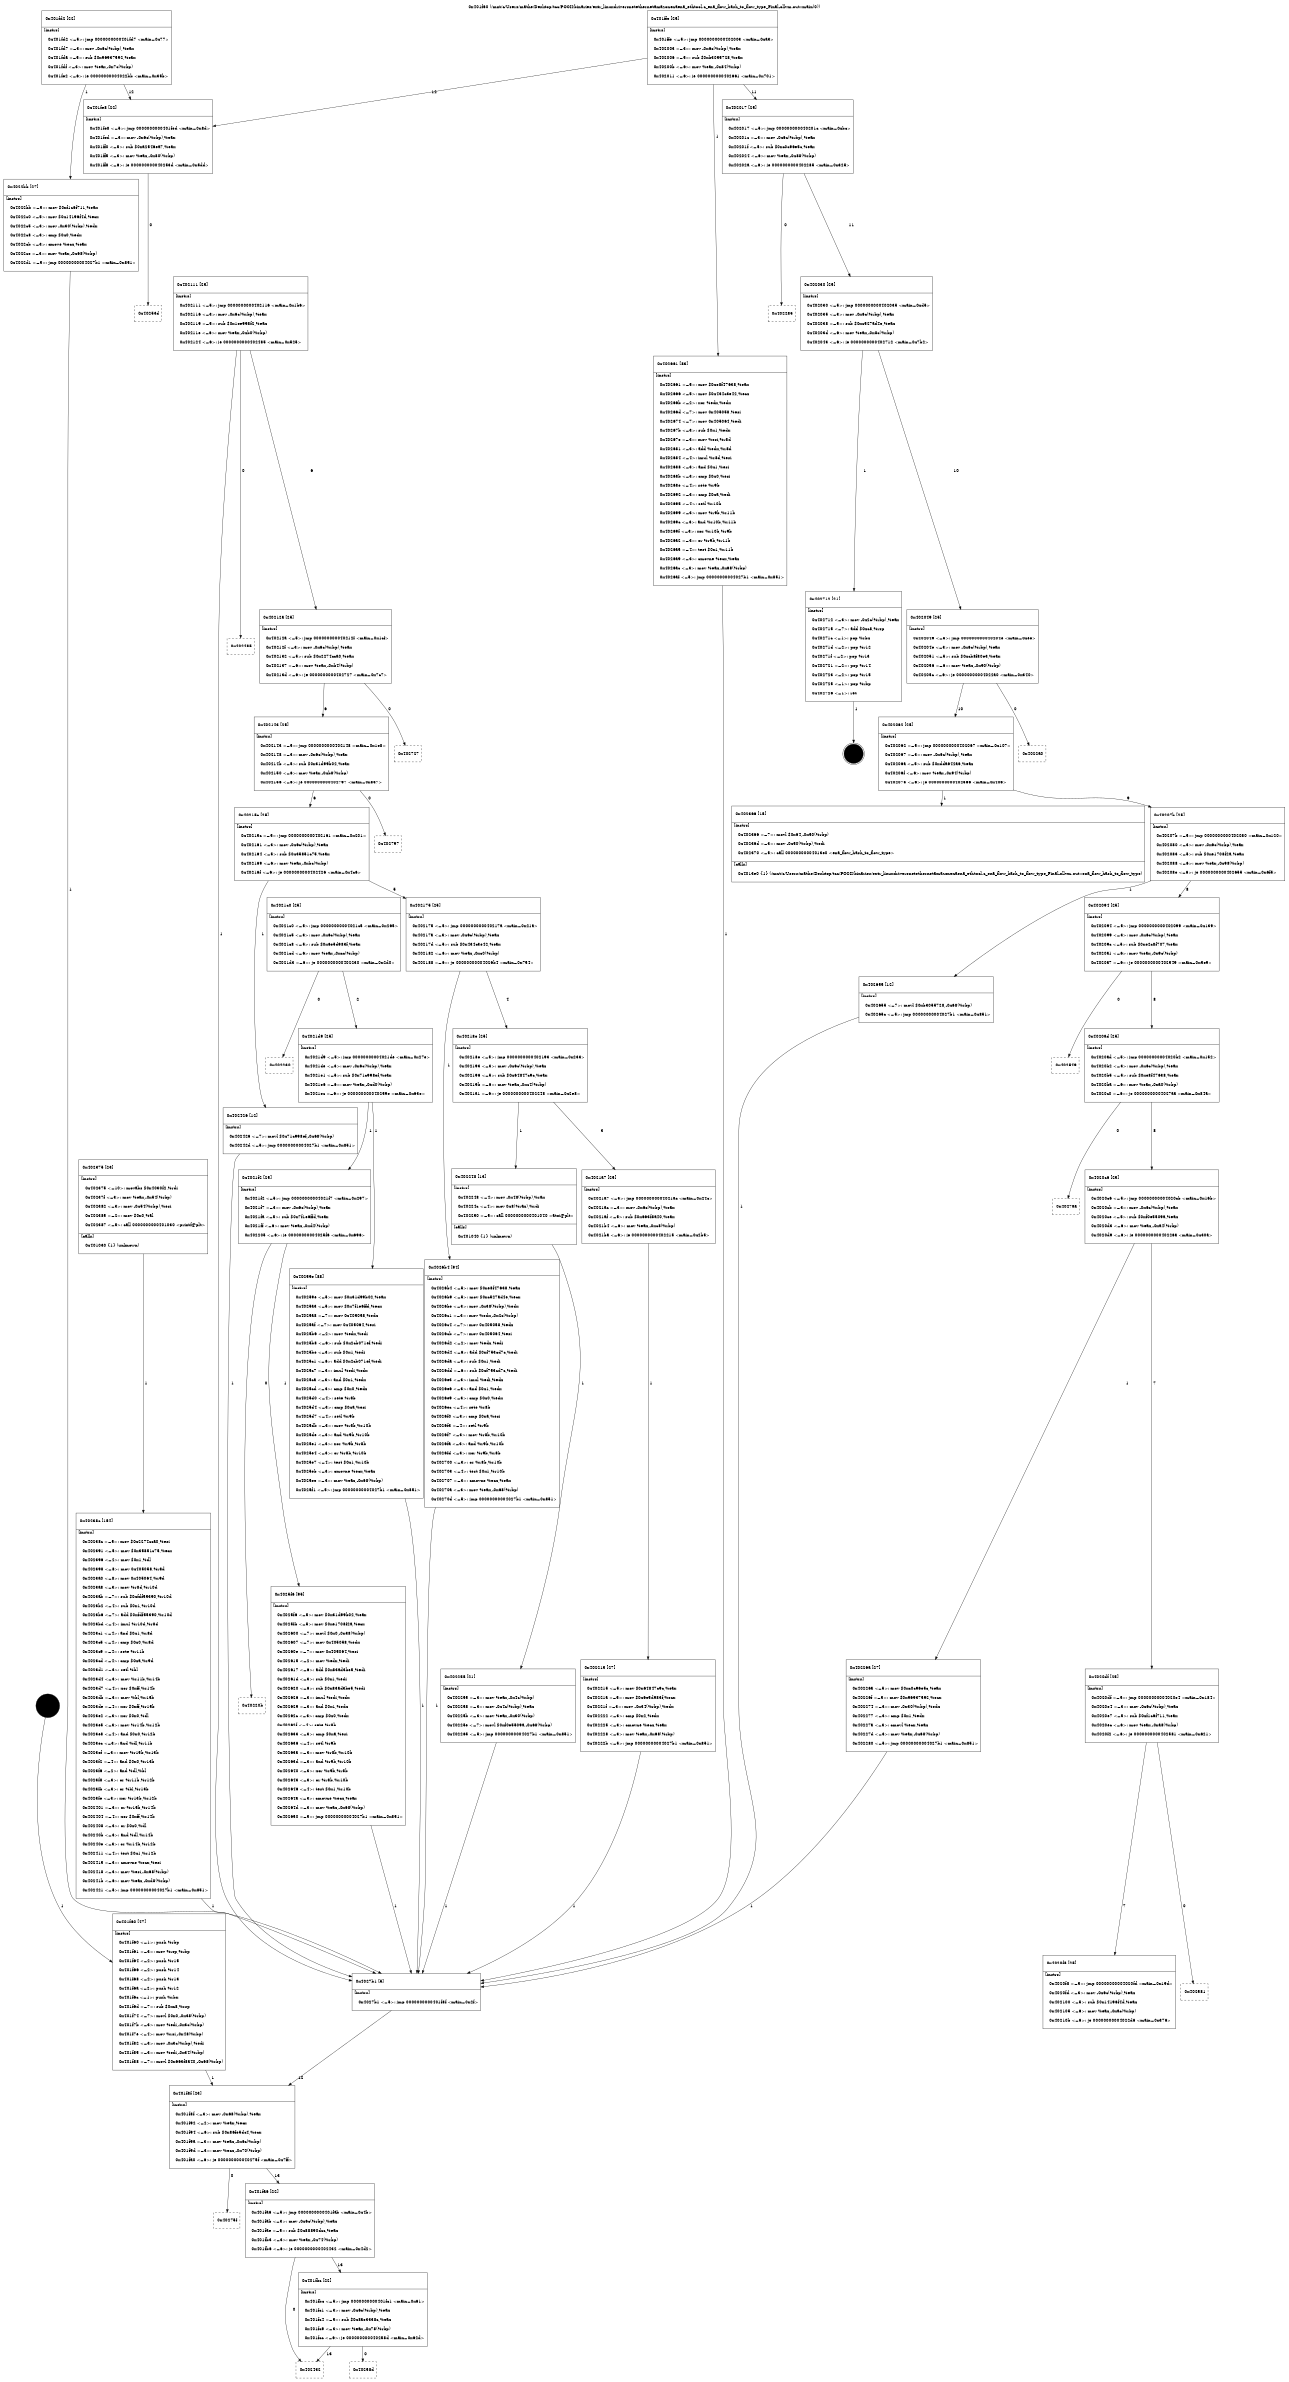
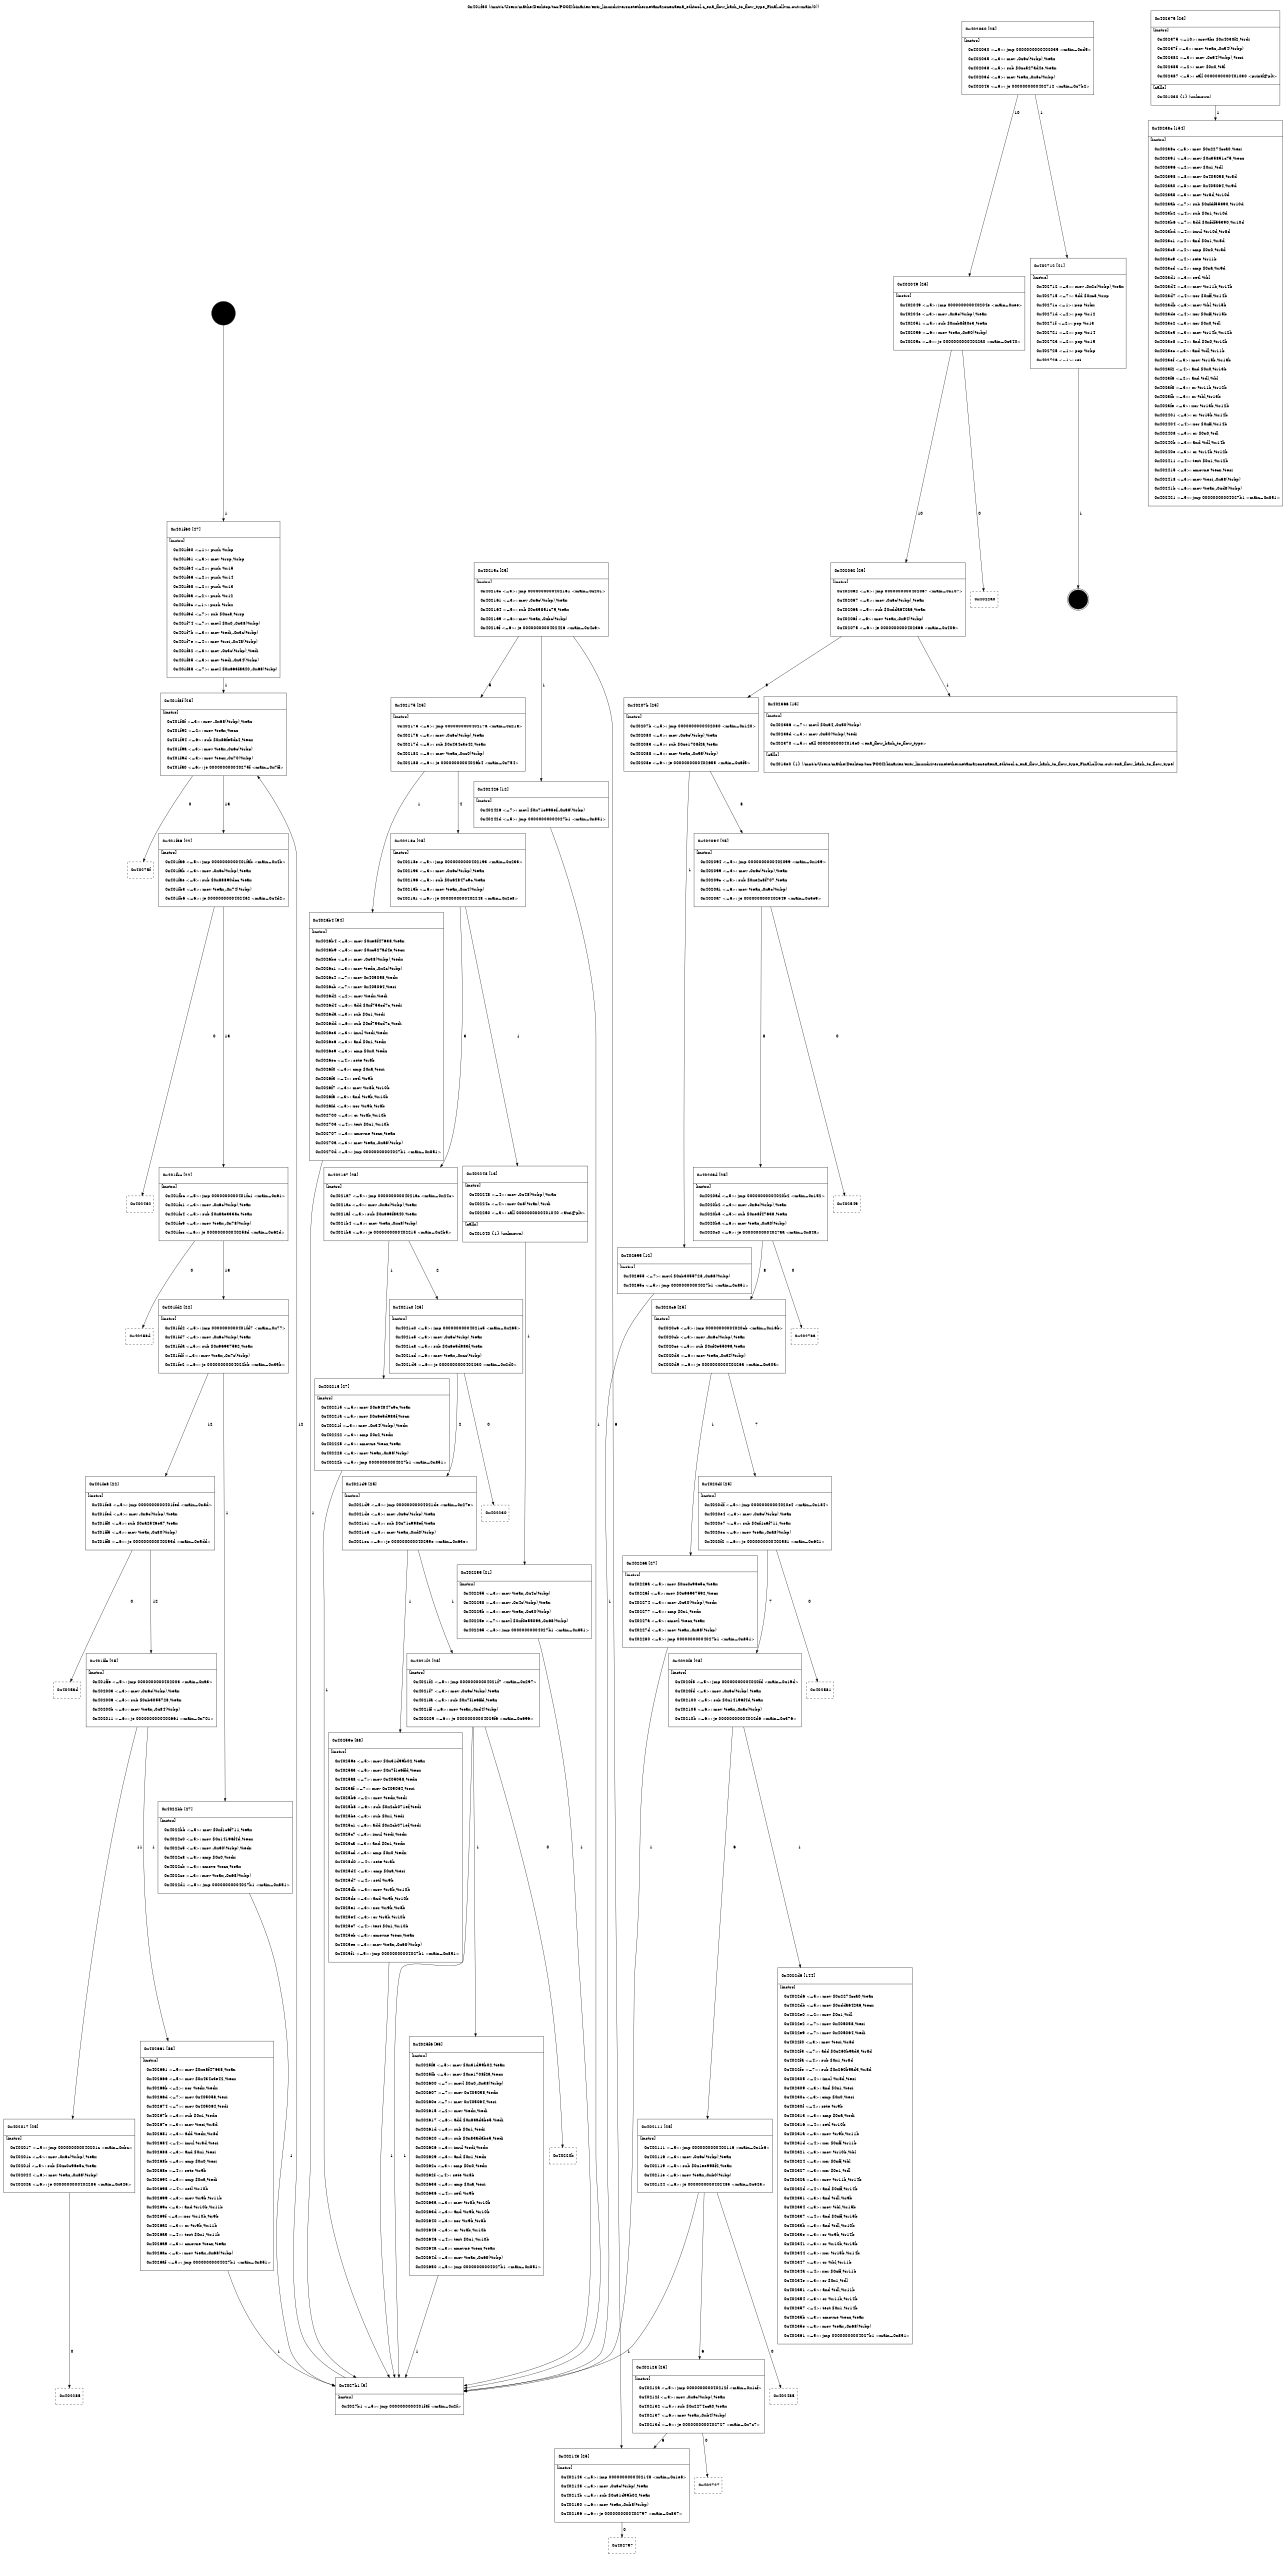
(431, 92) -> (151, 1600)
(827, 224) -> none
(312, 797) -> (613, 1536)
none -> (423, 1269)
none -> (720, 1922)
(286, 1936) -> (396, 2022)
none -> (845, 2156)
(324, 2353) -> (224, 1269)
